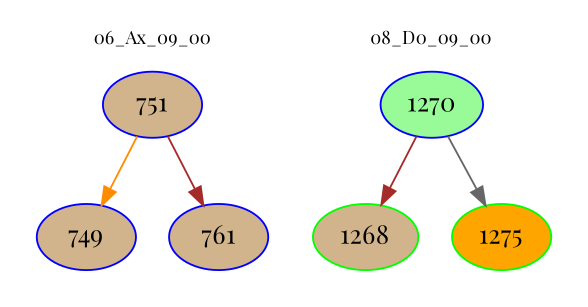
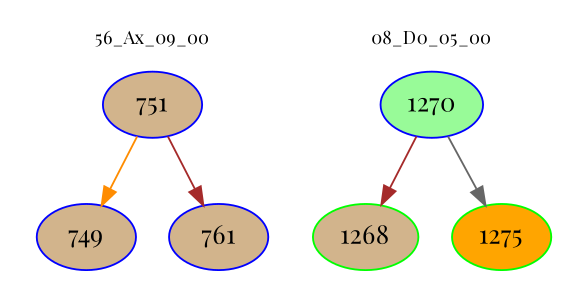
(153, 40) -> (153, 40)
(432, 40) -> (432, 40)
